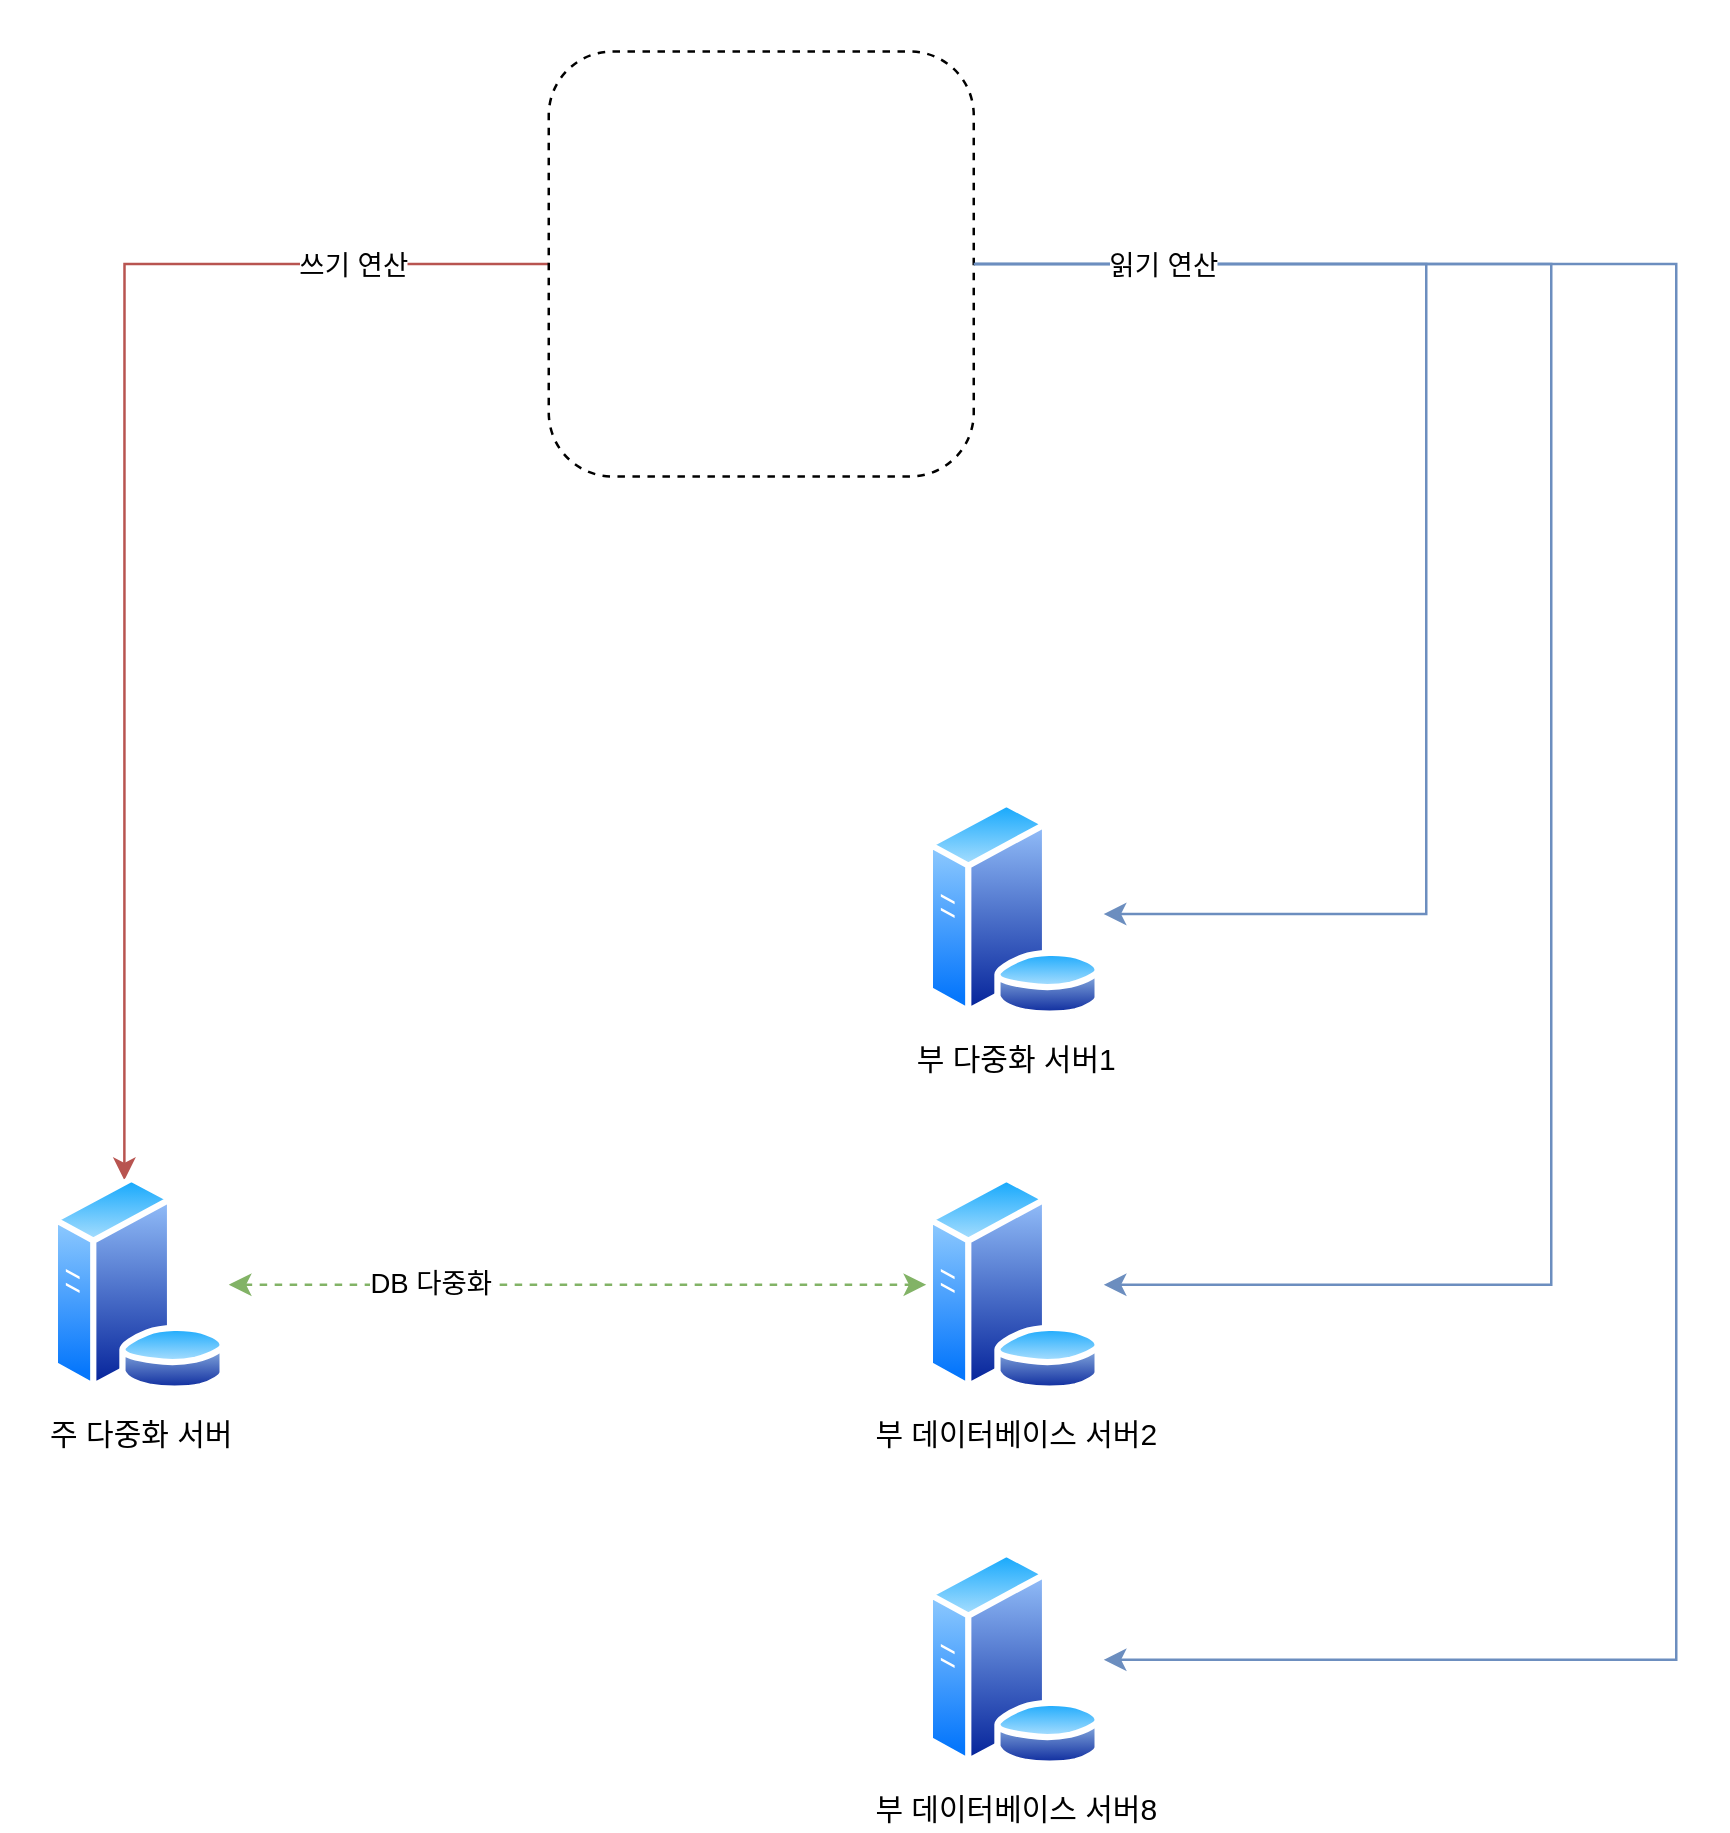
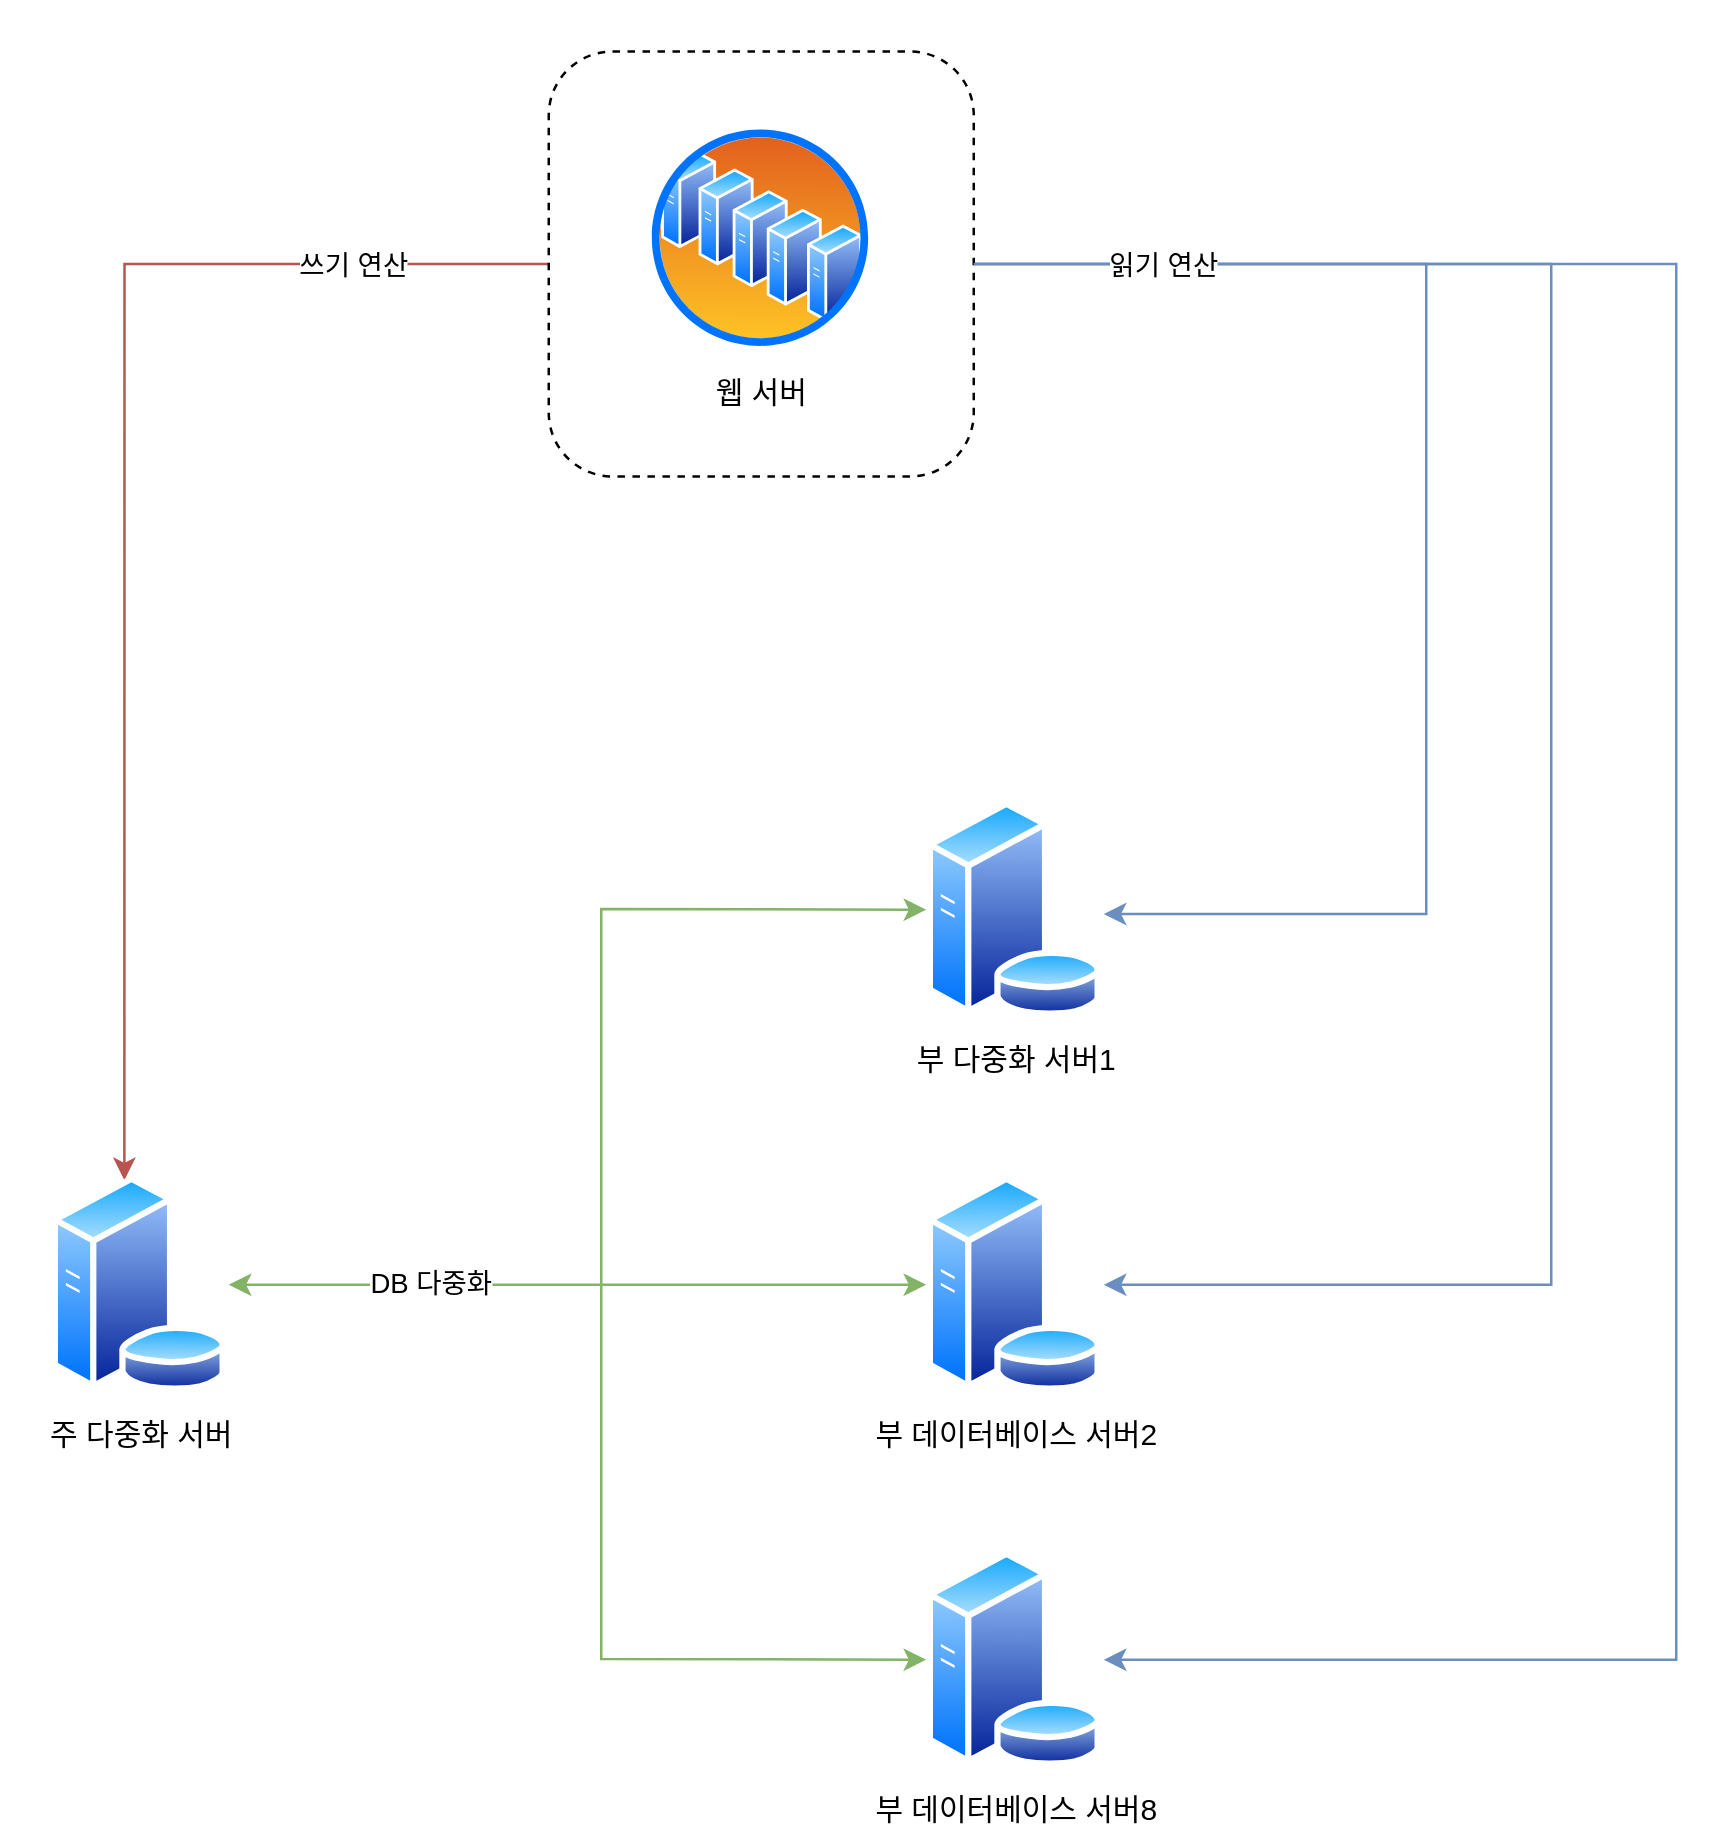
none -> (761, 239)
none -> (601, 940)
(755, 1284) -> (755, 1284)
